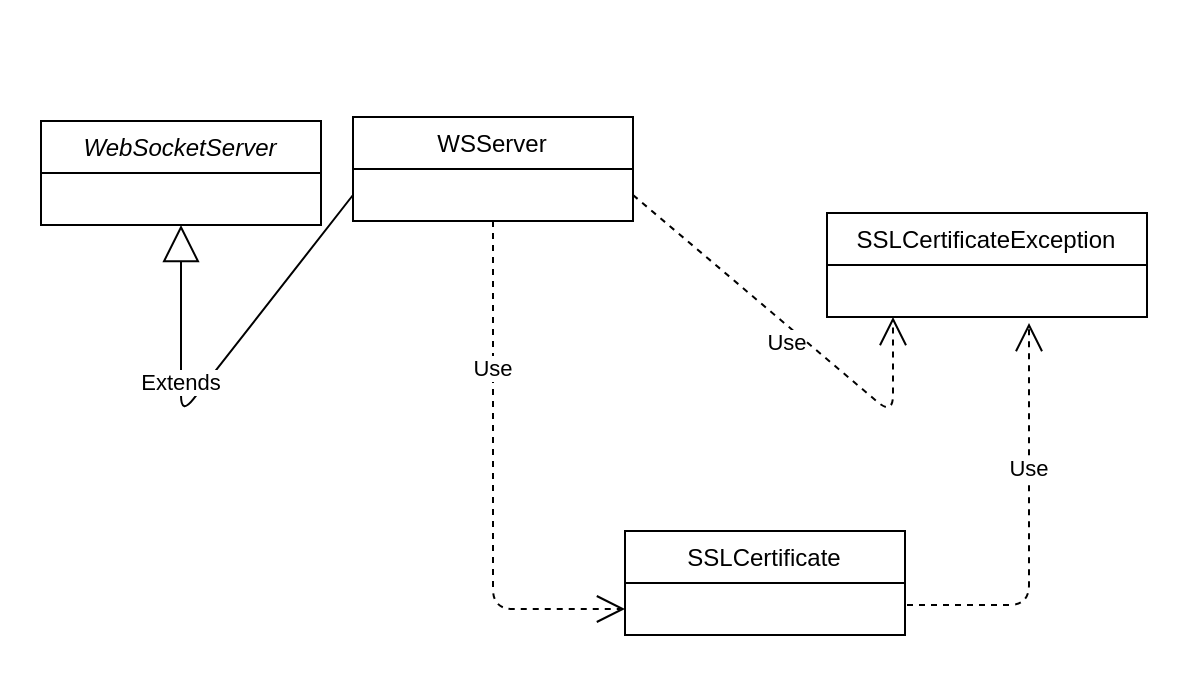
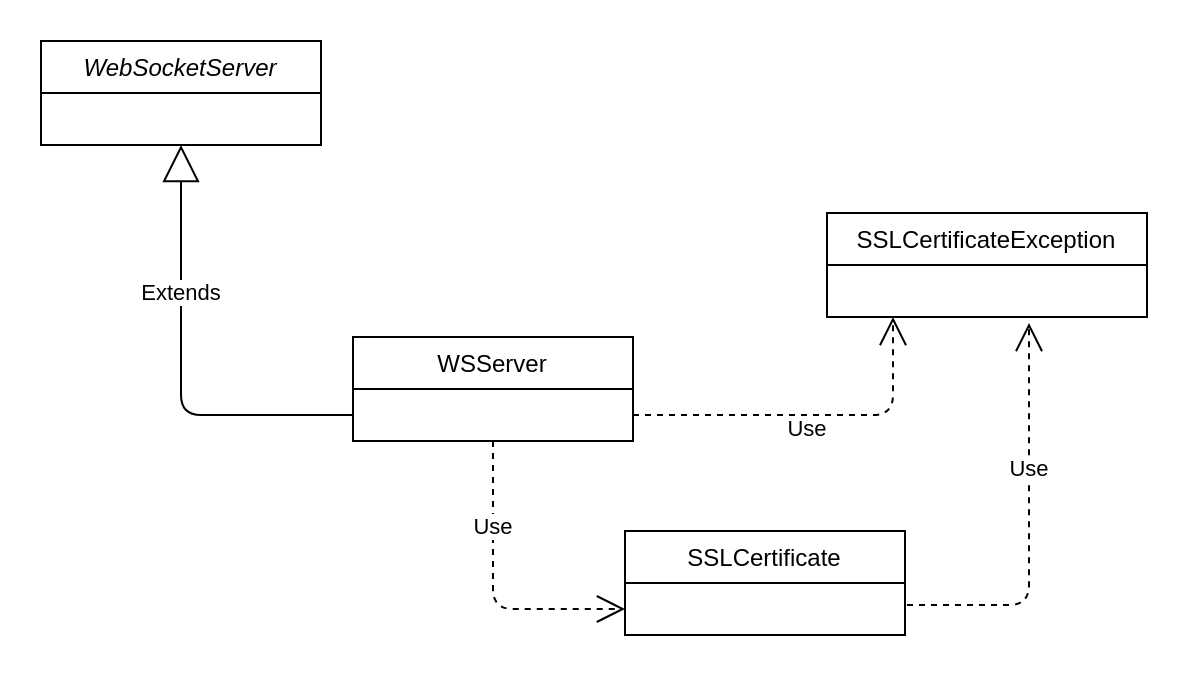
(493, 169) -> (493, 389)
(181, 173) -> (181, 93)
